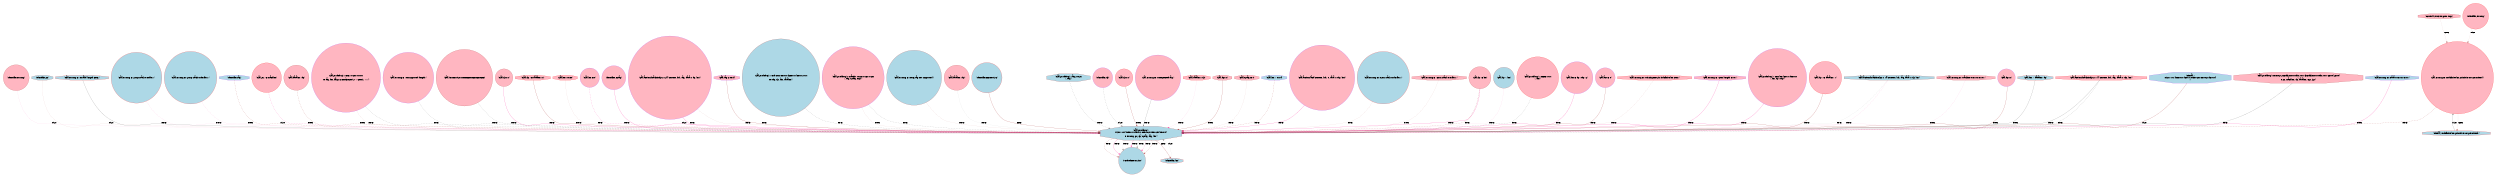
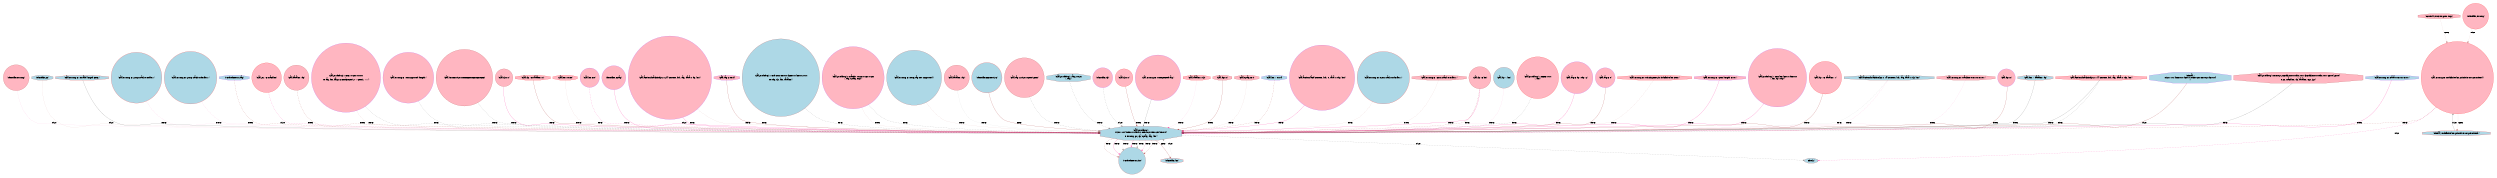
(234, 78) -> (234, 78)
none -> (1024, 78)
(1577, 78) -> (1577, 78)
(1605, 78) -> (1605, 78)
none -> (1811, 161)
